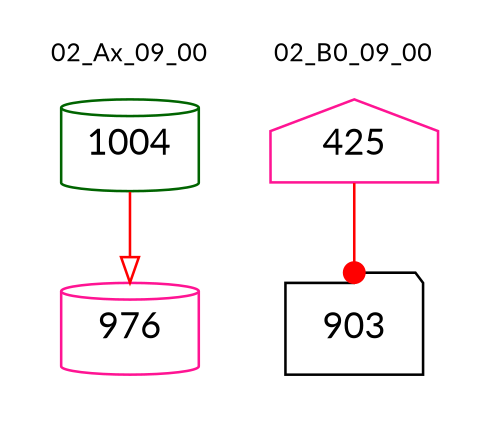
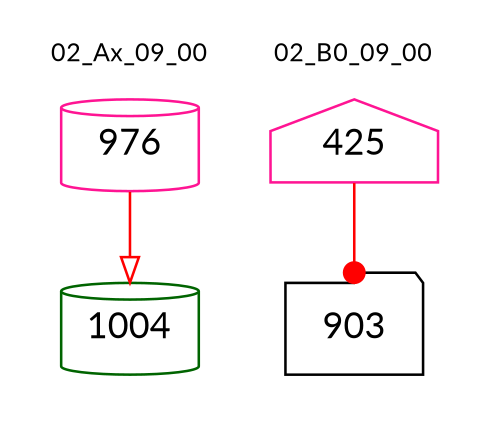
(130, 225) -> (130, 225)
